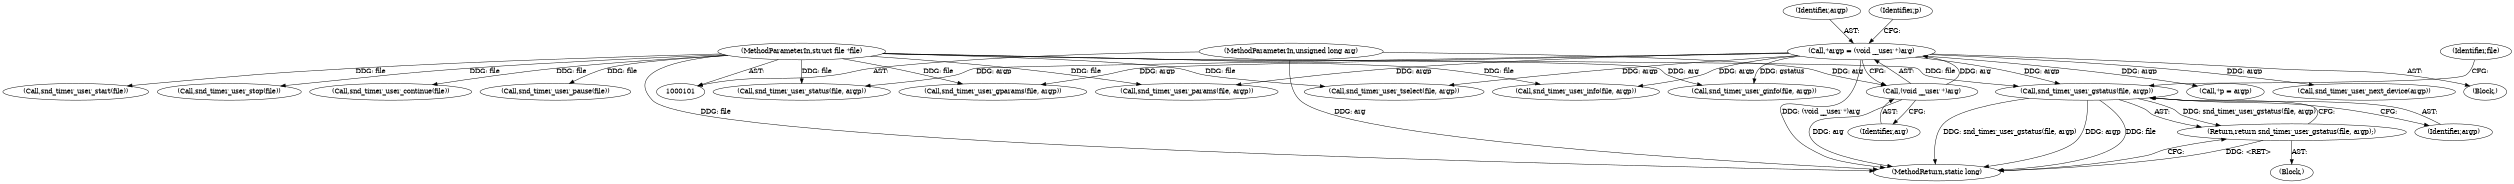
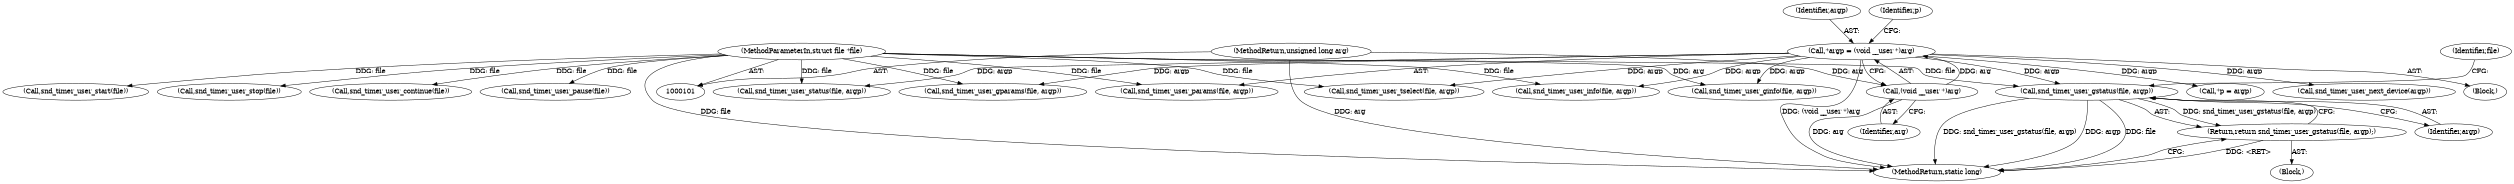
(1291, 51) -> (1291, 51)
(1414, 72) -> (1422, 72)
(1782, 72) -> (1787, 72)
